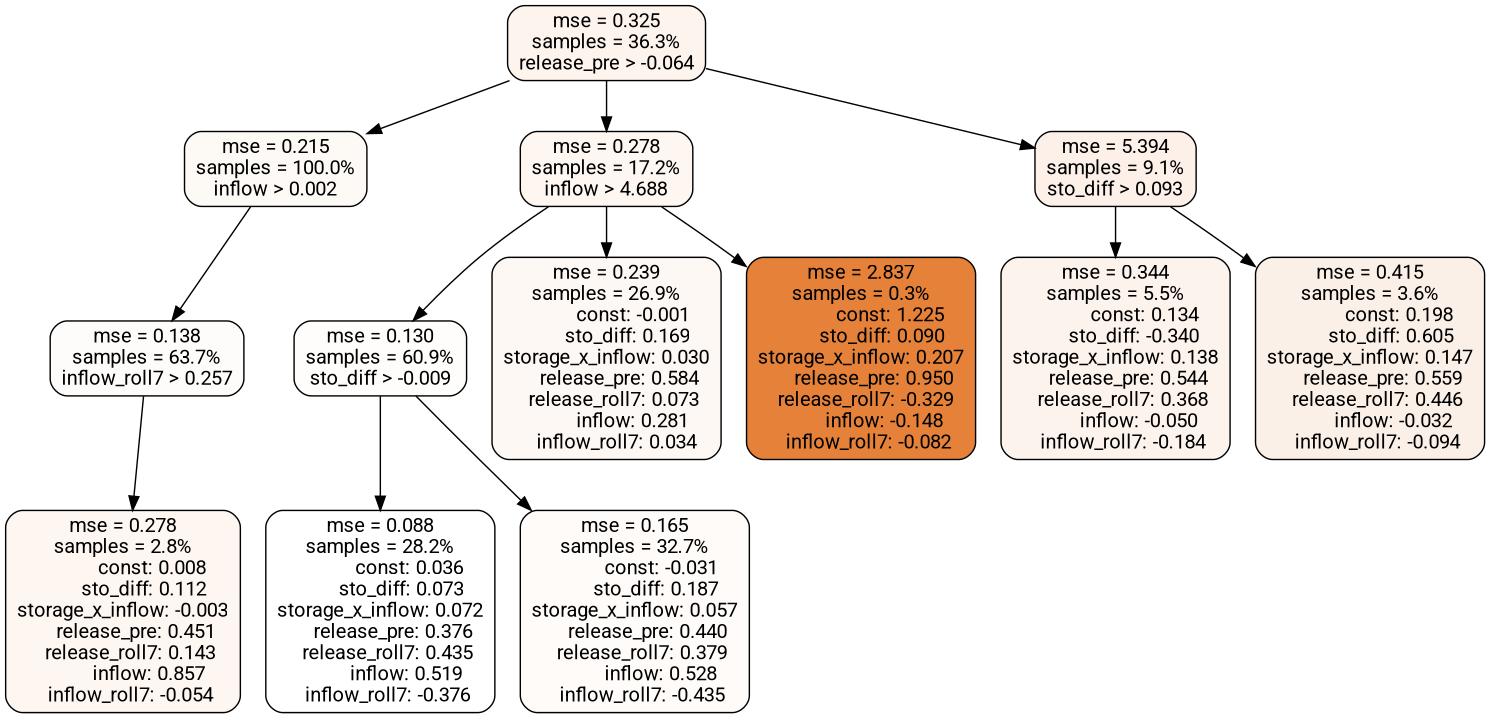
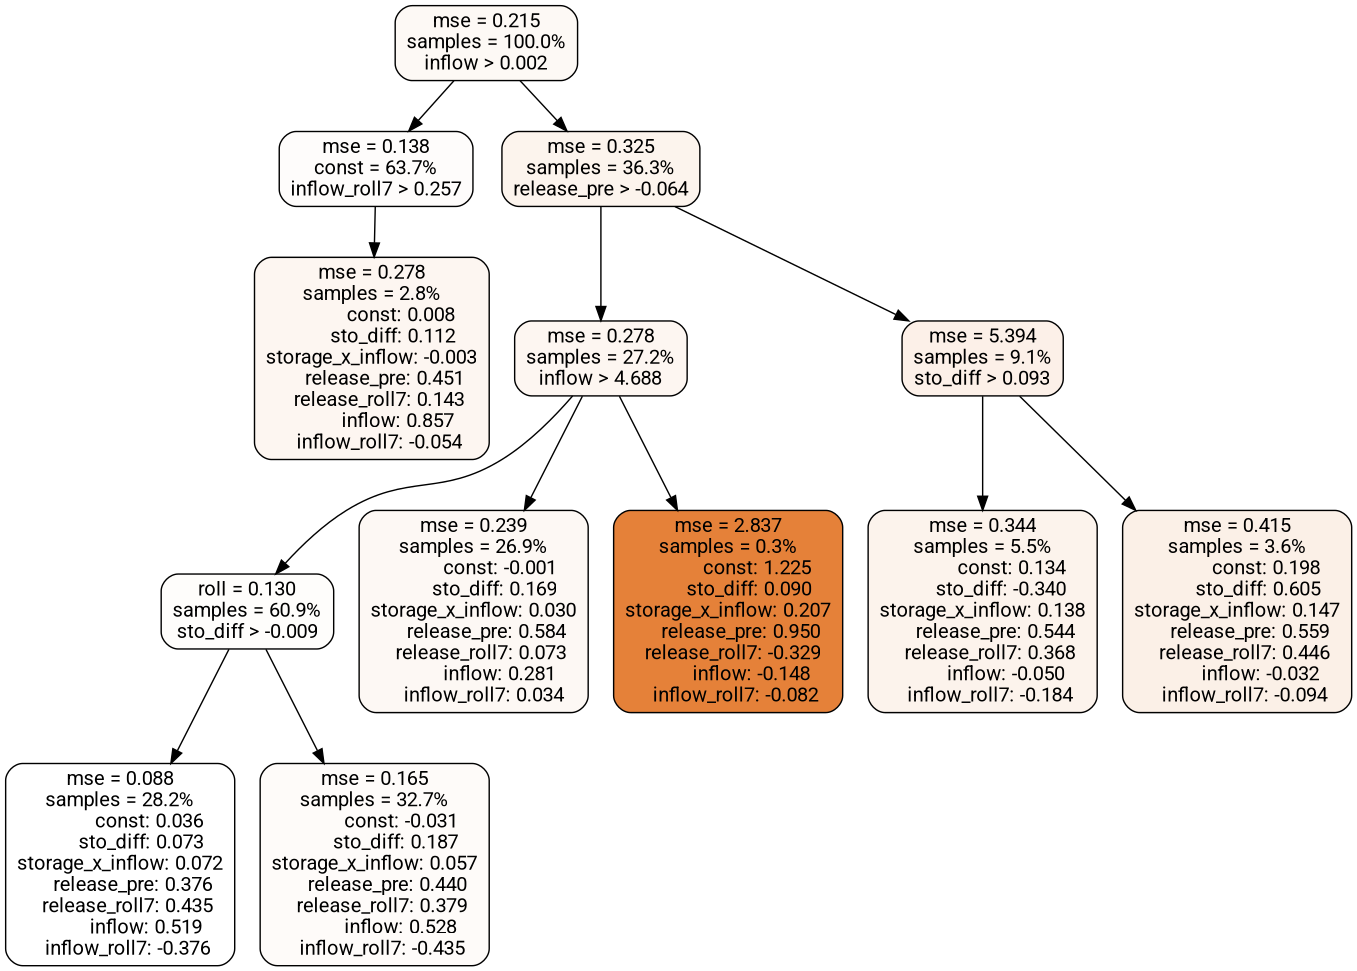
(445, 105) -> (539, 101)
(607, 169) -> (601, 358)
(147, 358) -> (376, 169)
(380, 358) -> (247, 612)
